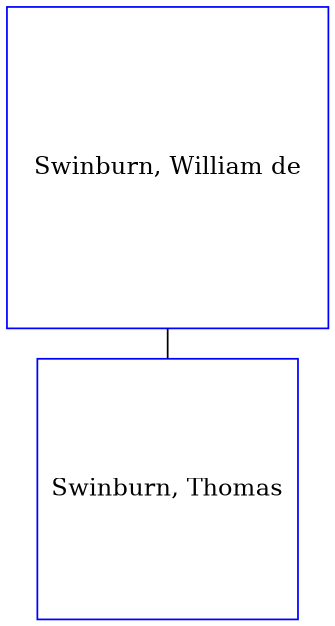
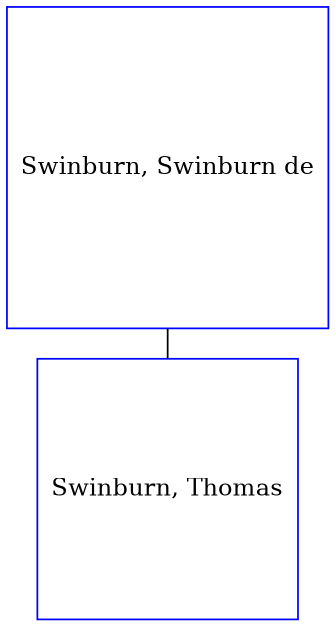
(168, 168) -> (168, 168)
